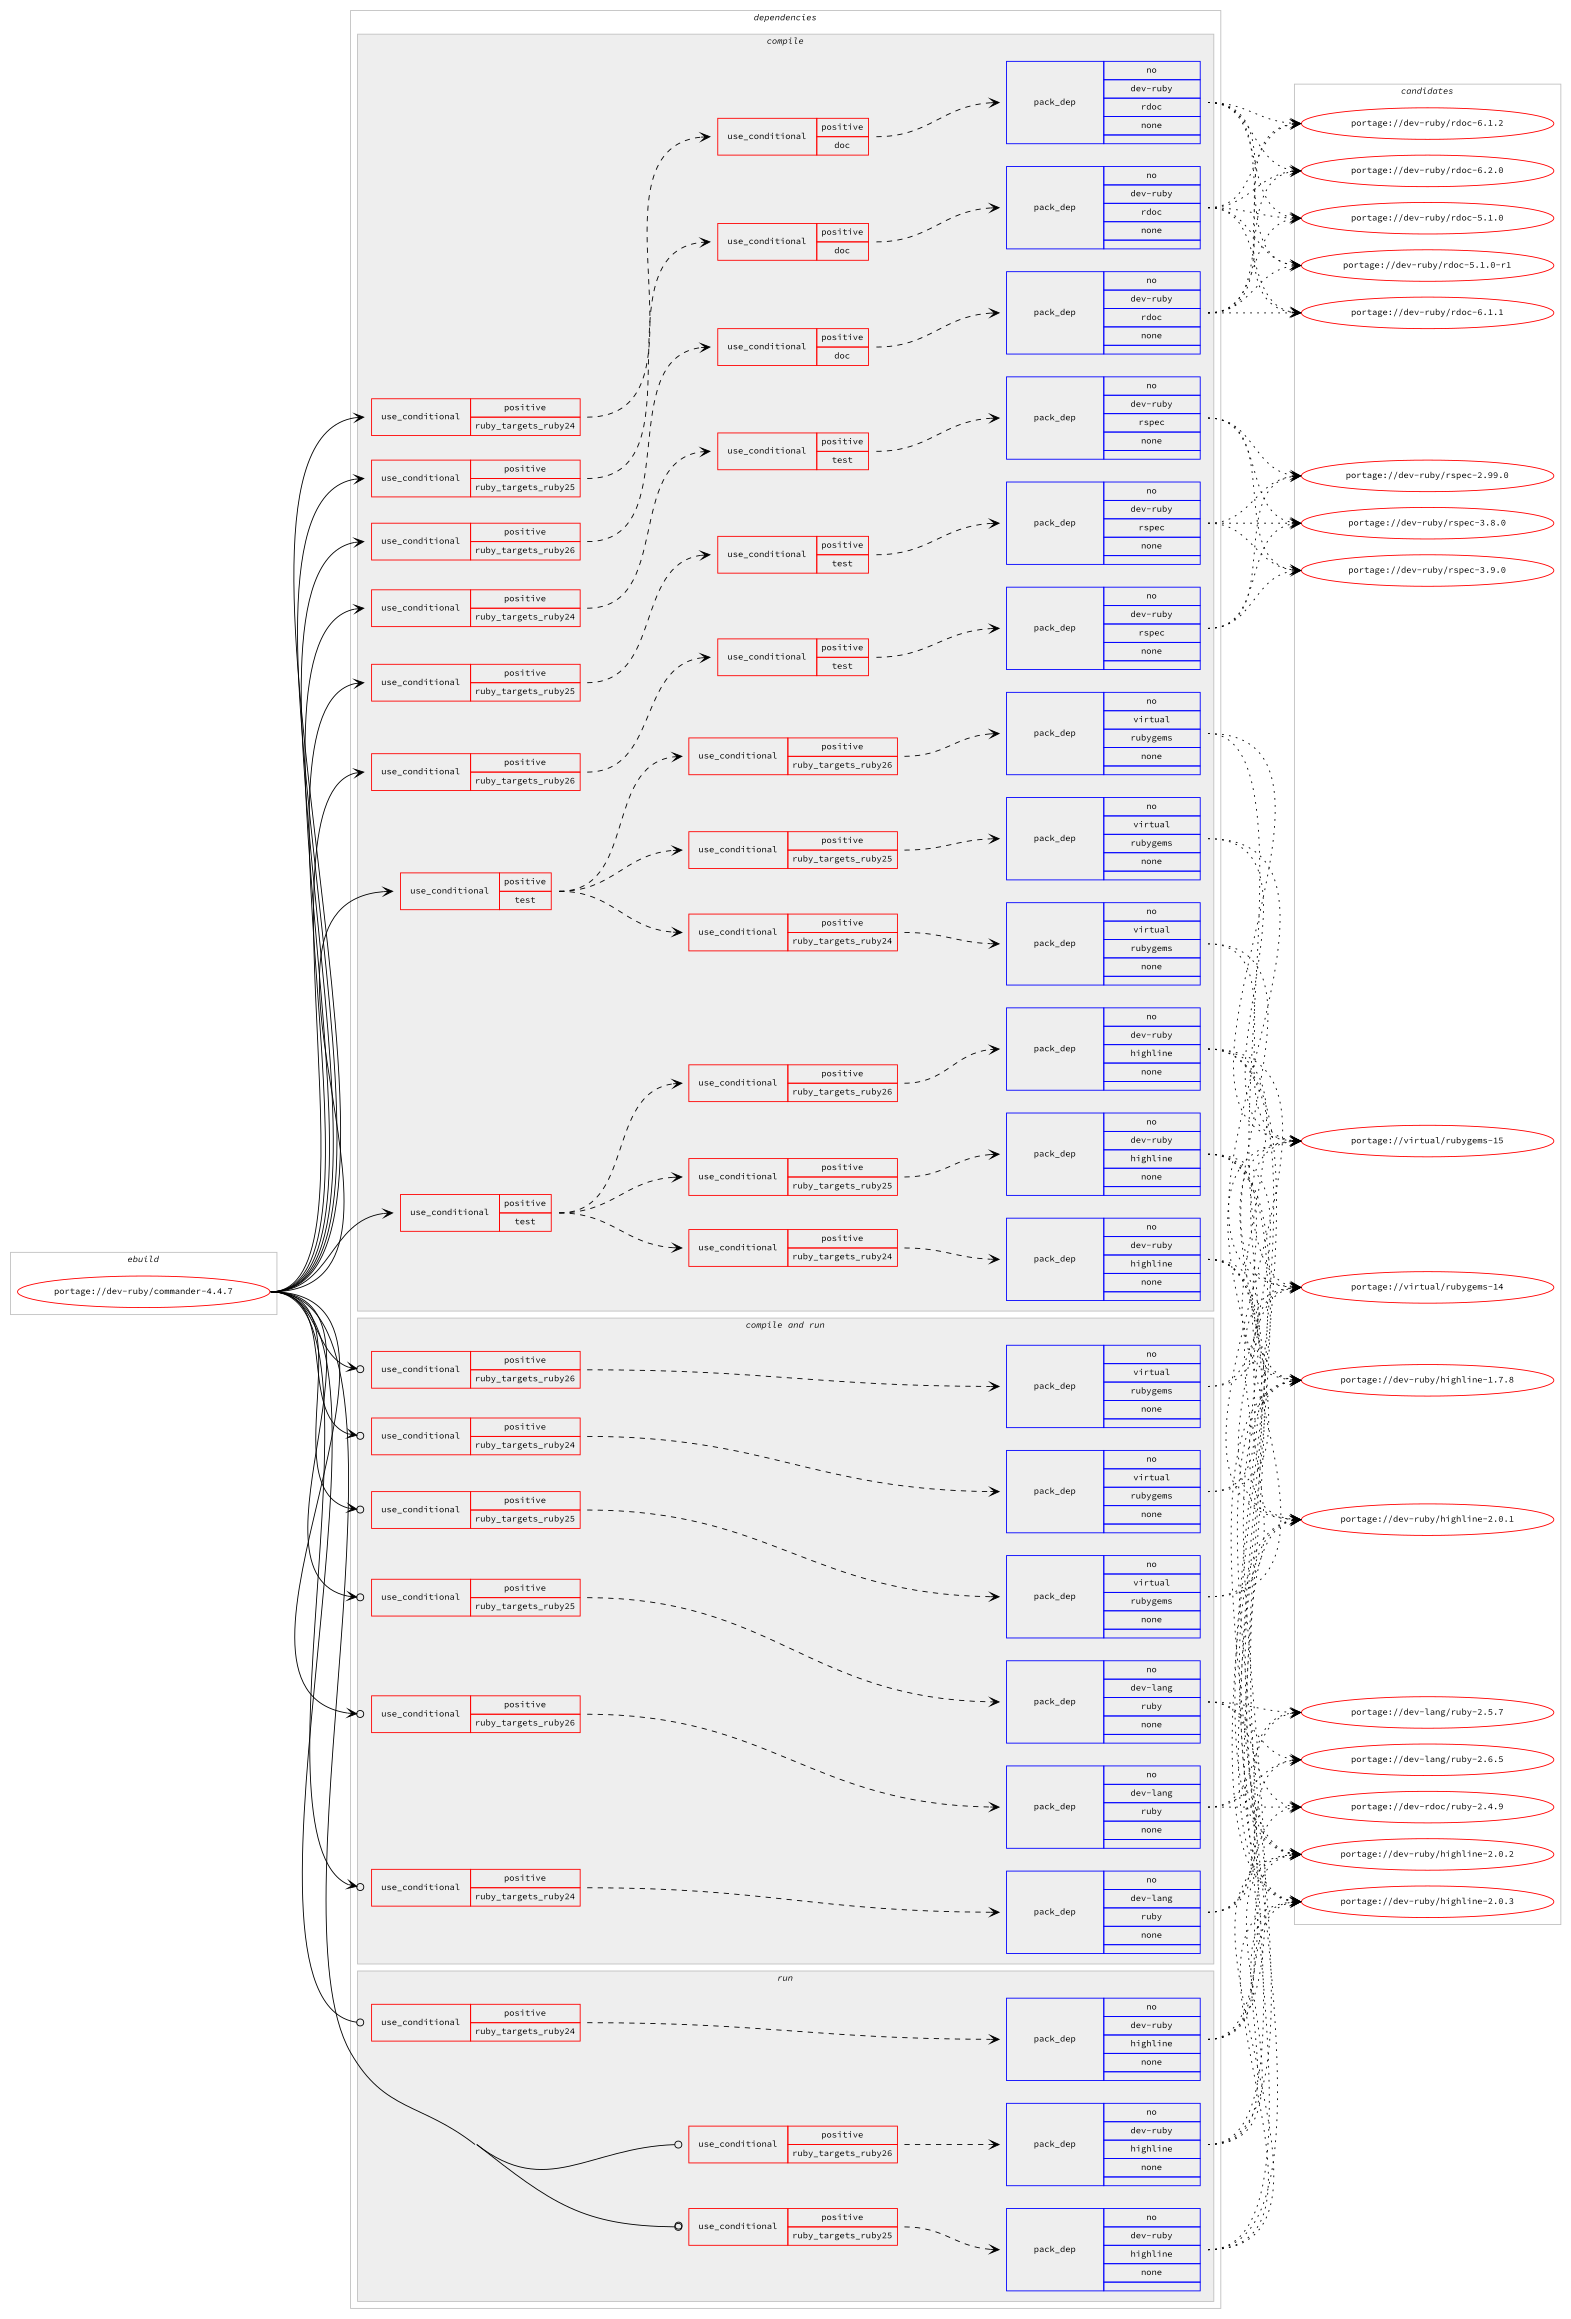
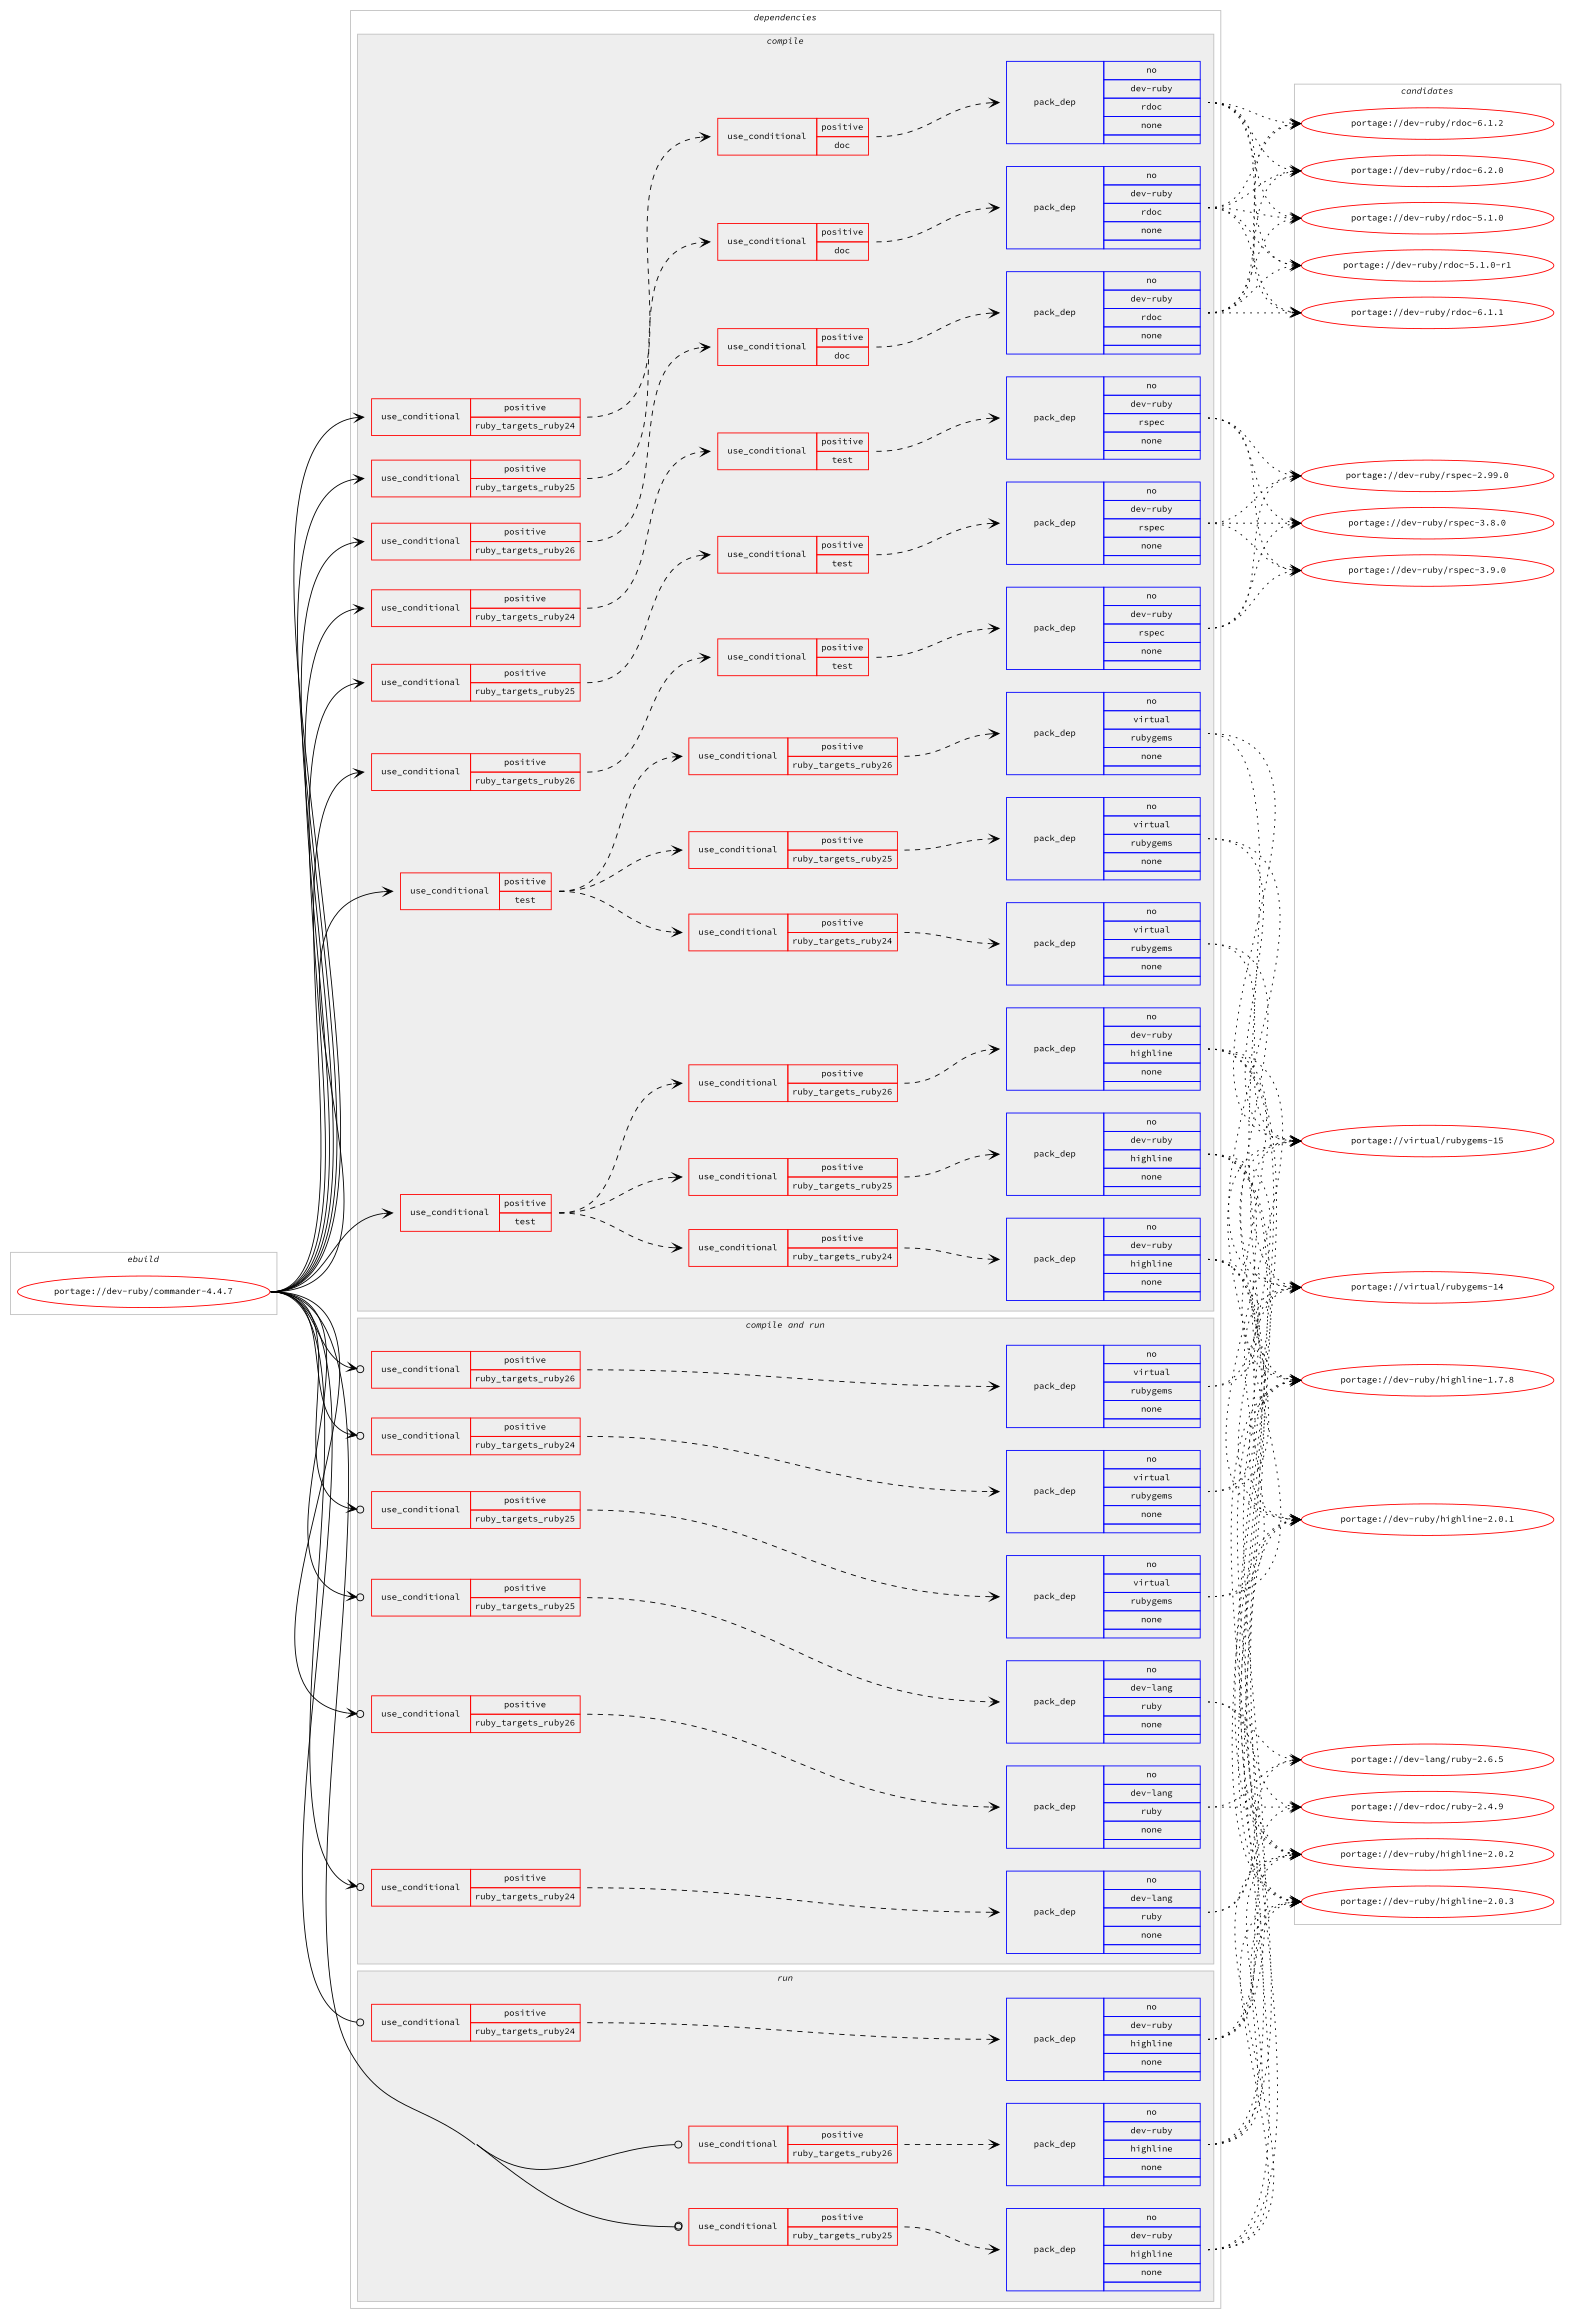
(1428, 1712) -> none
